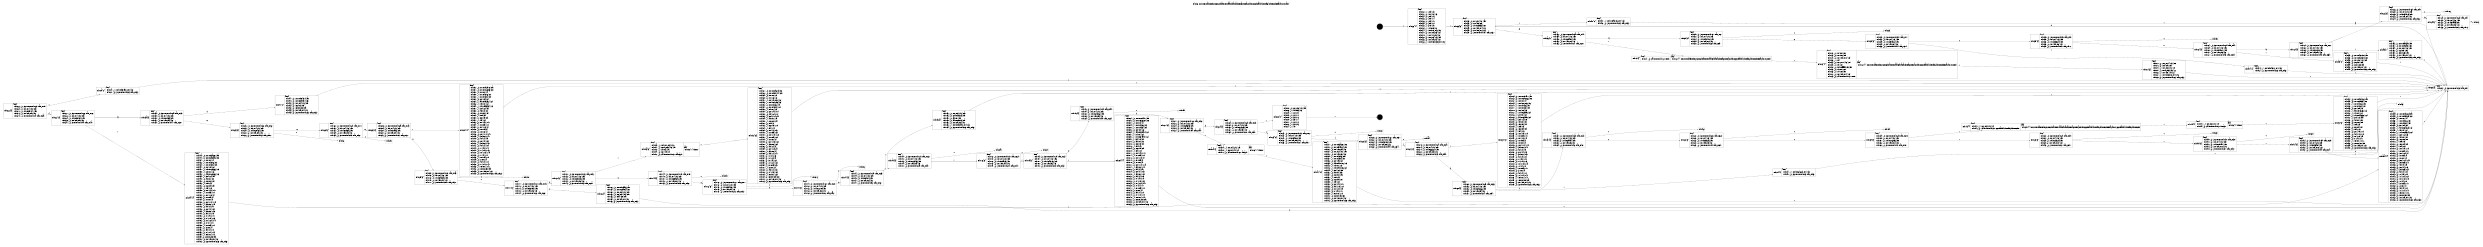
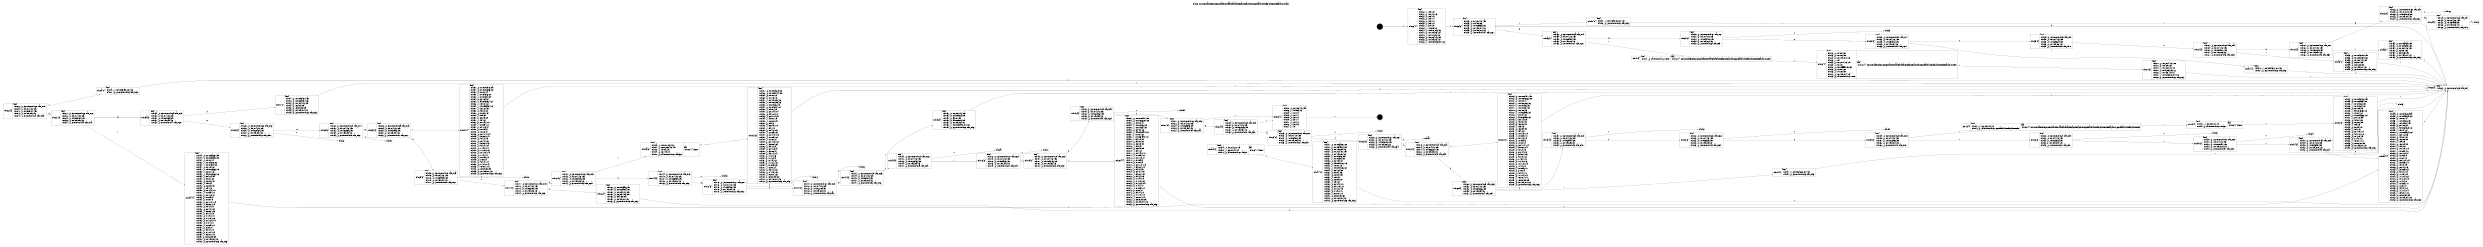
(2215, 39) -> none
(1211, 139) -> (1238, 117)
